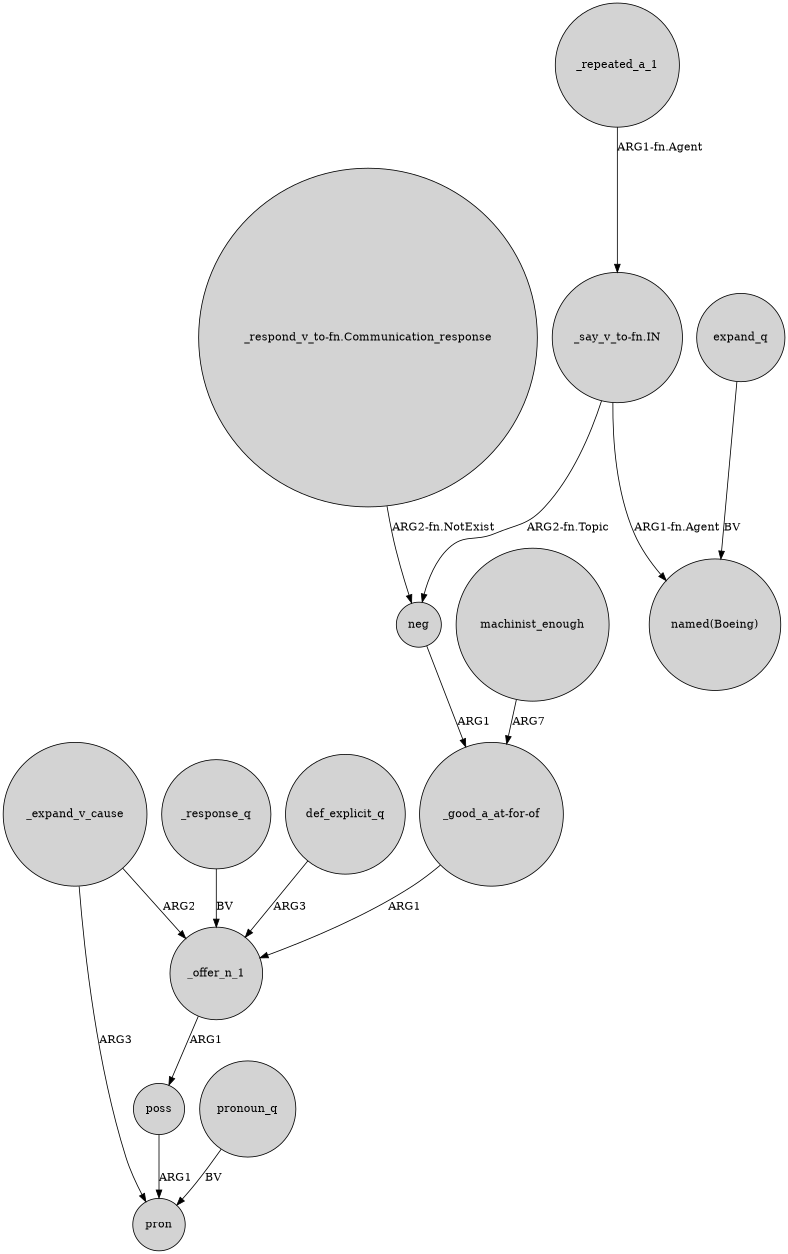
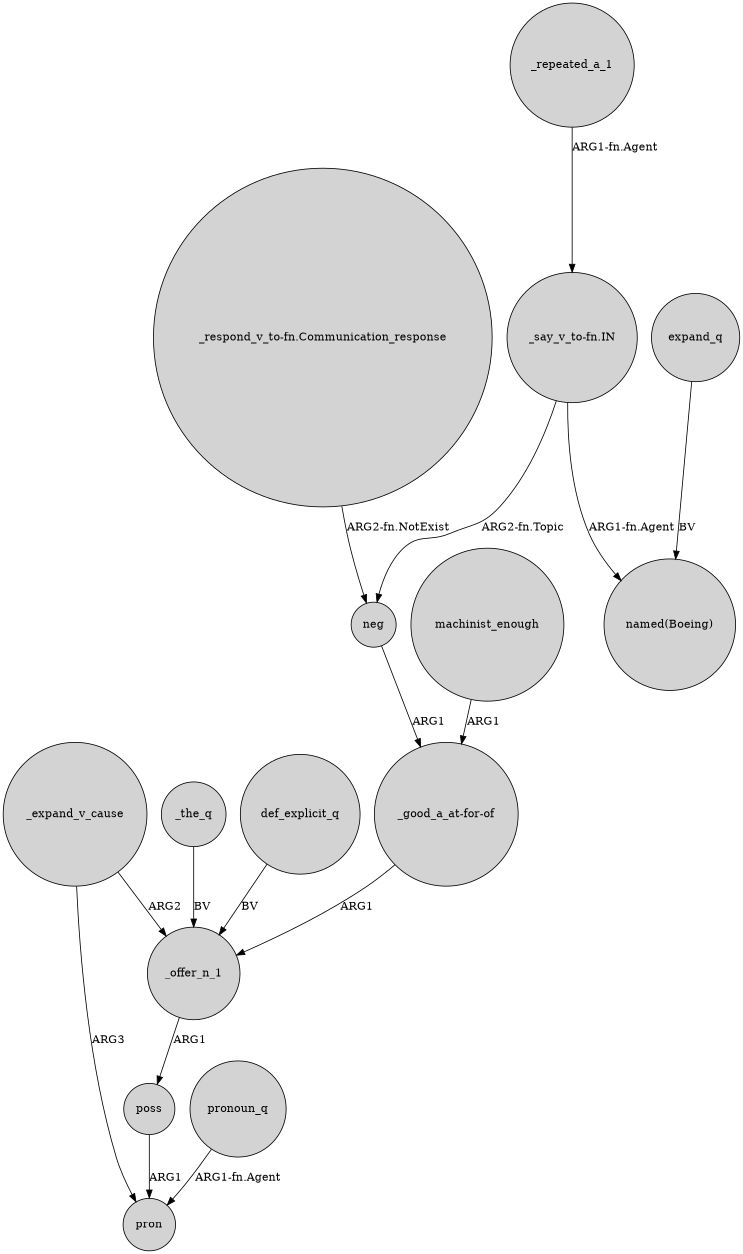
(529, 722) -> (484, 722)
(216, 814) -> (194, 814)
(290, 907) -> (250, 907)
(213, 1178) -> (238, 1178)
